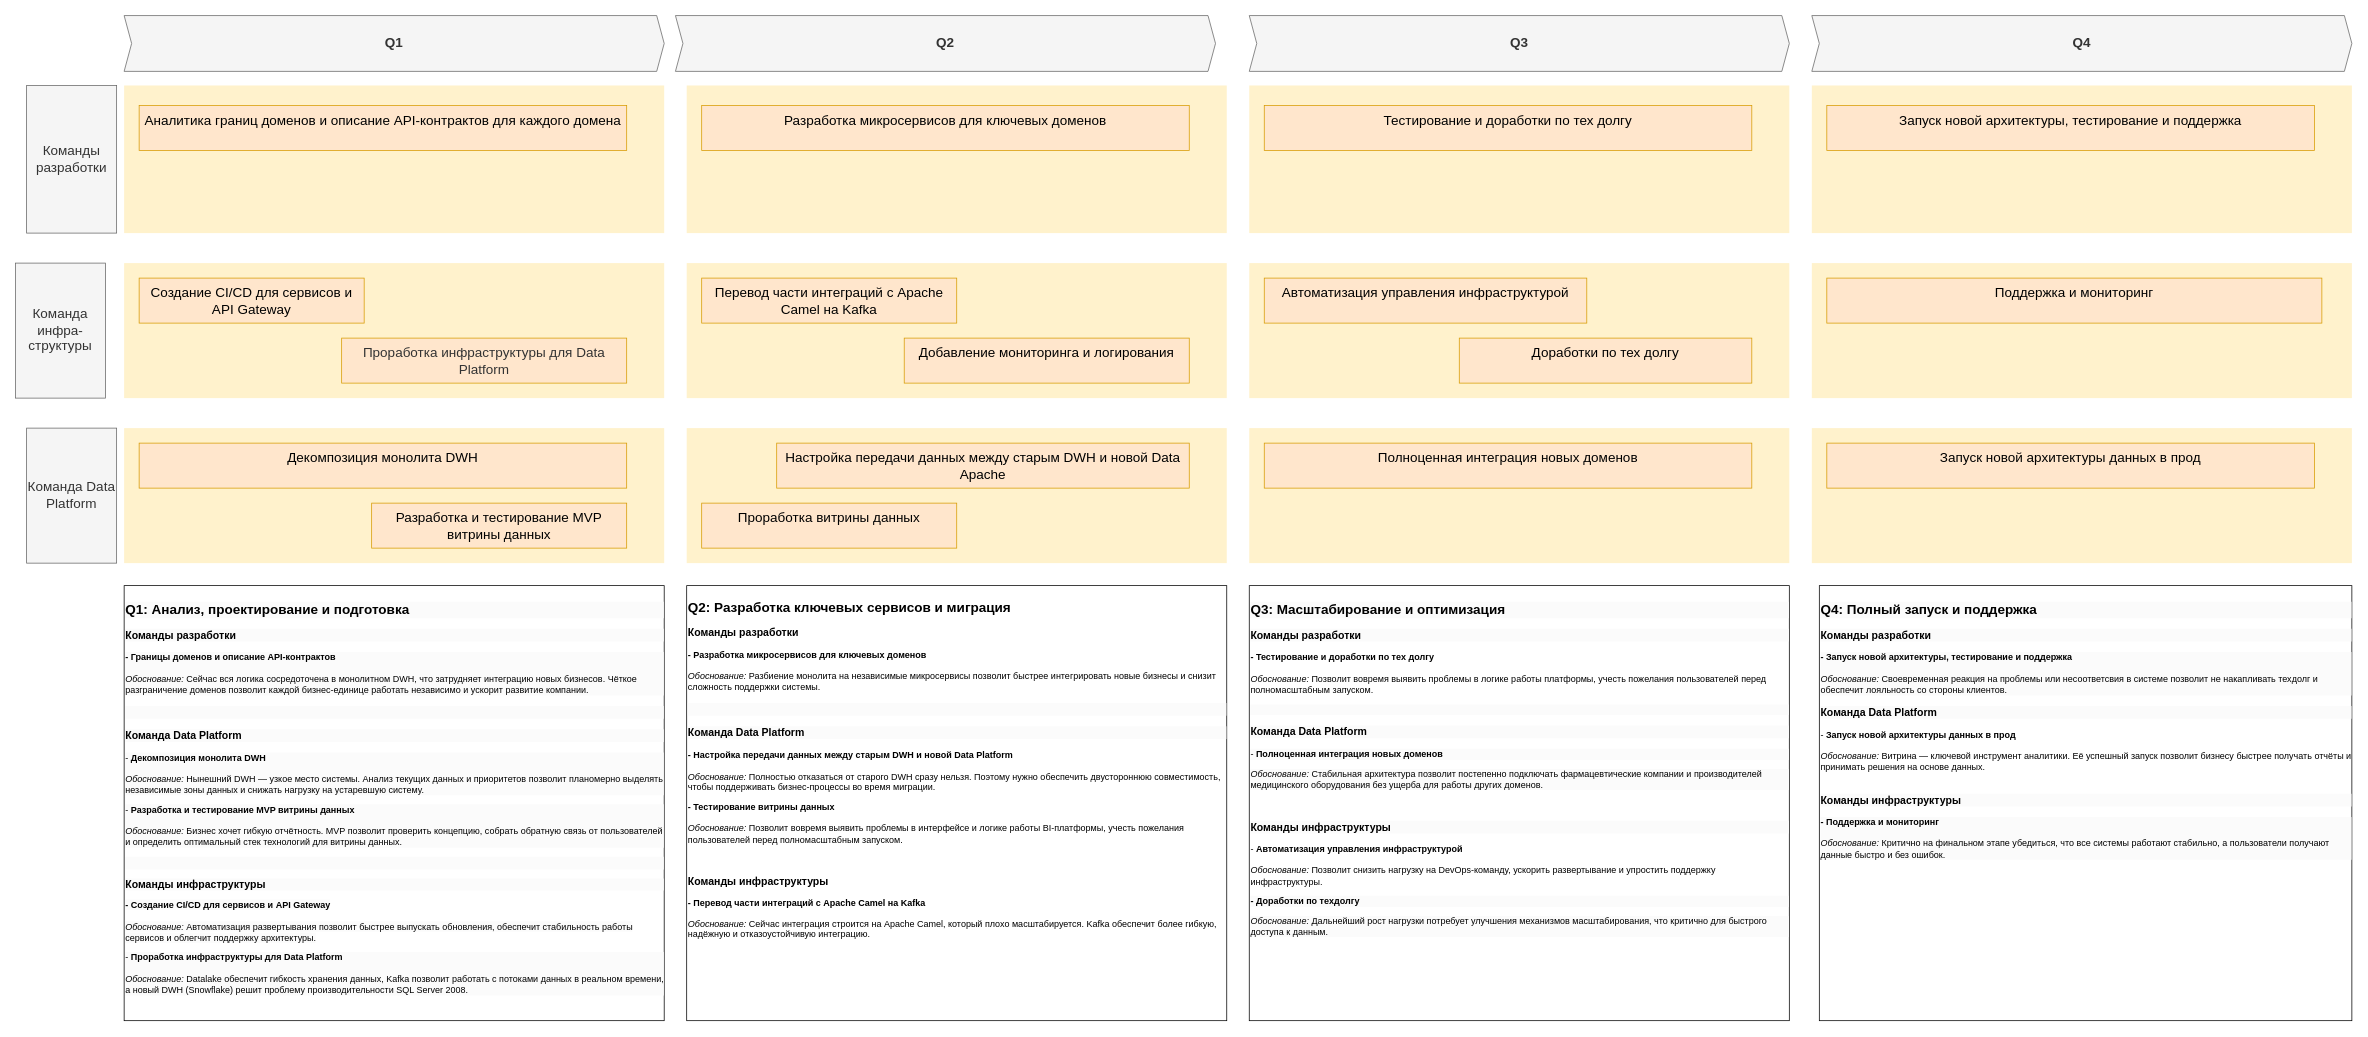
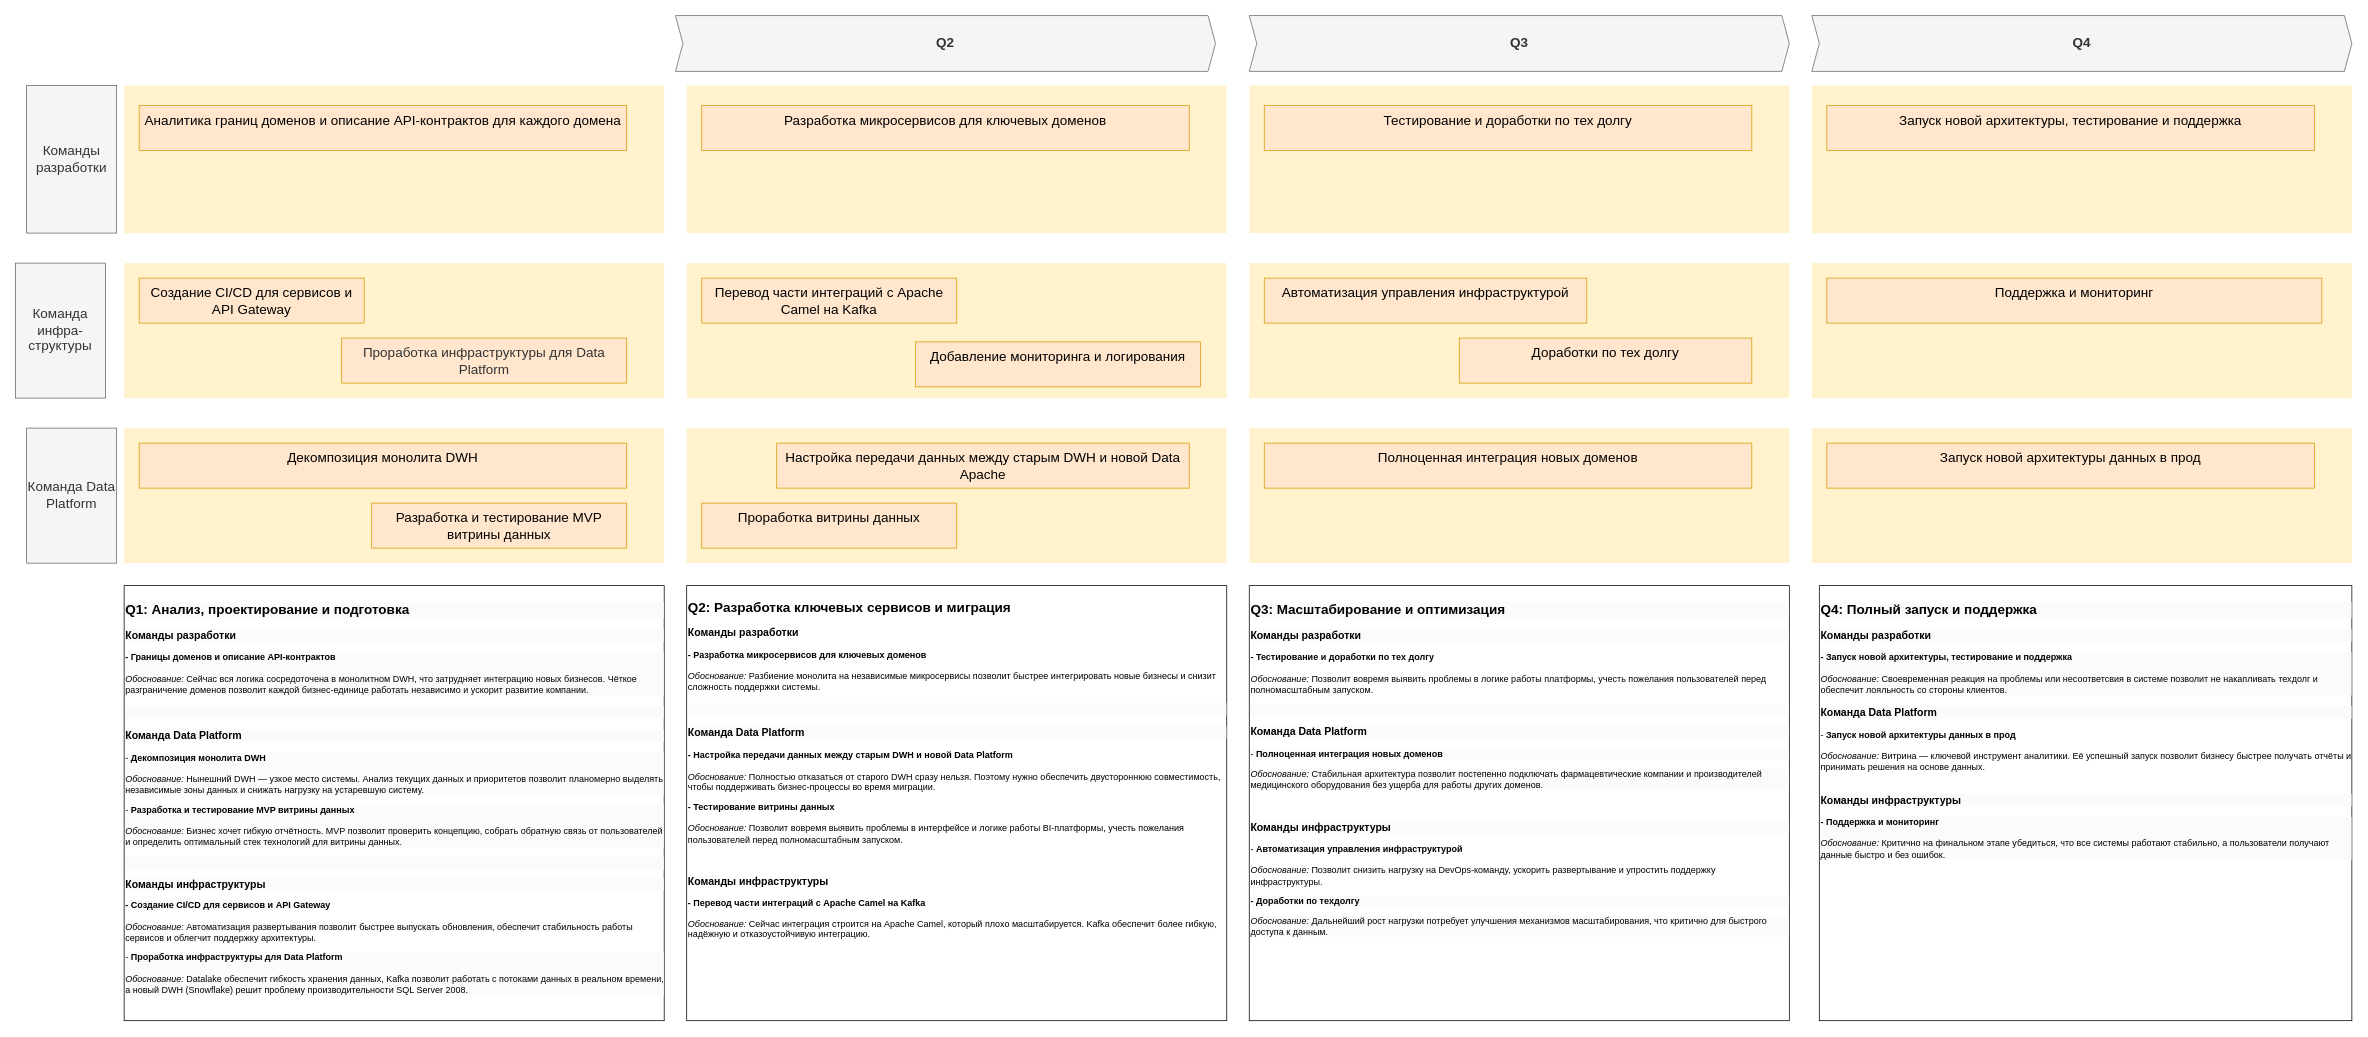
(394, 43) -> none
(1047, 360) -> (1058, 364)
